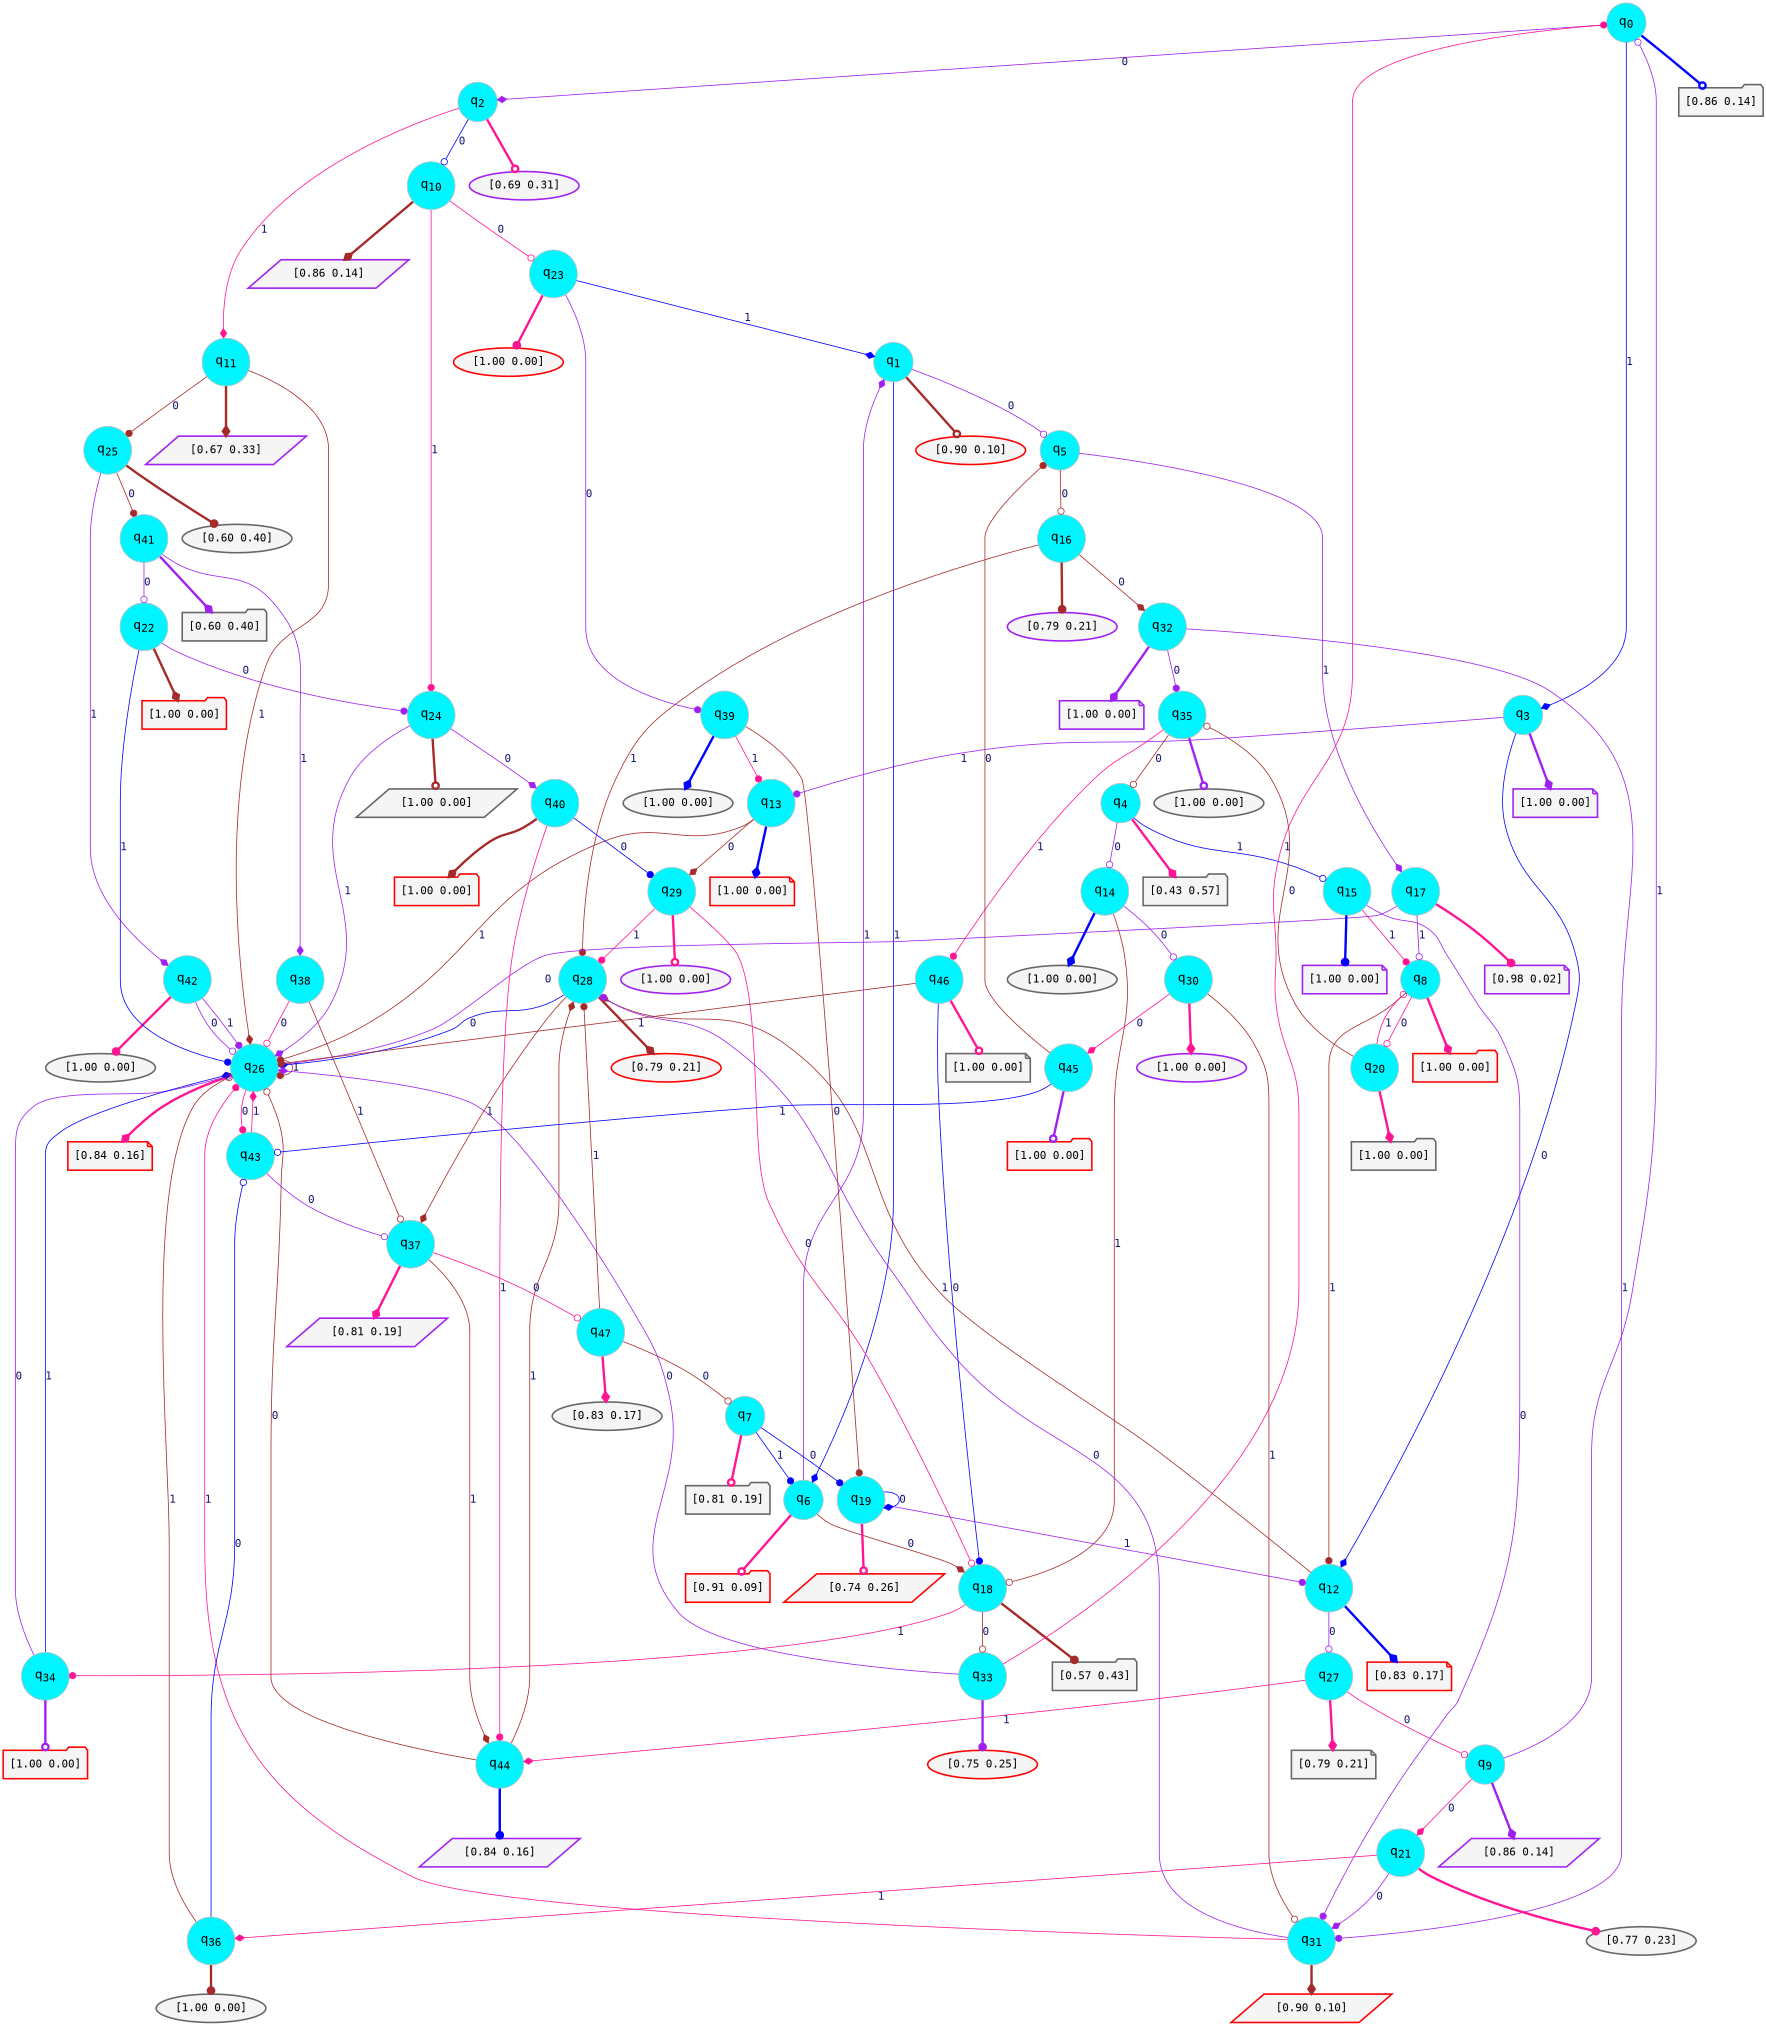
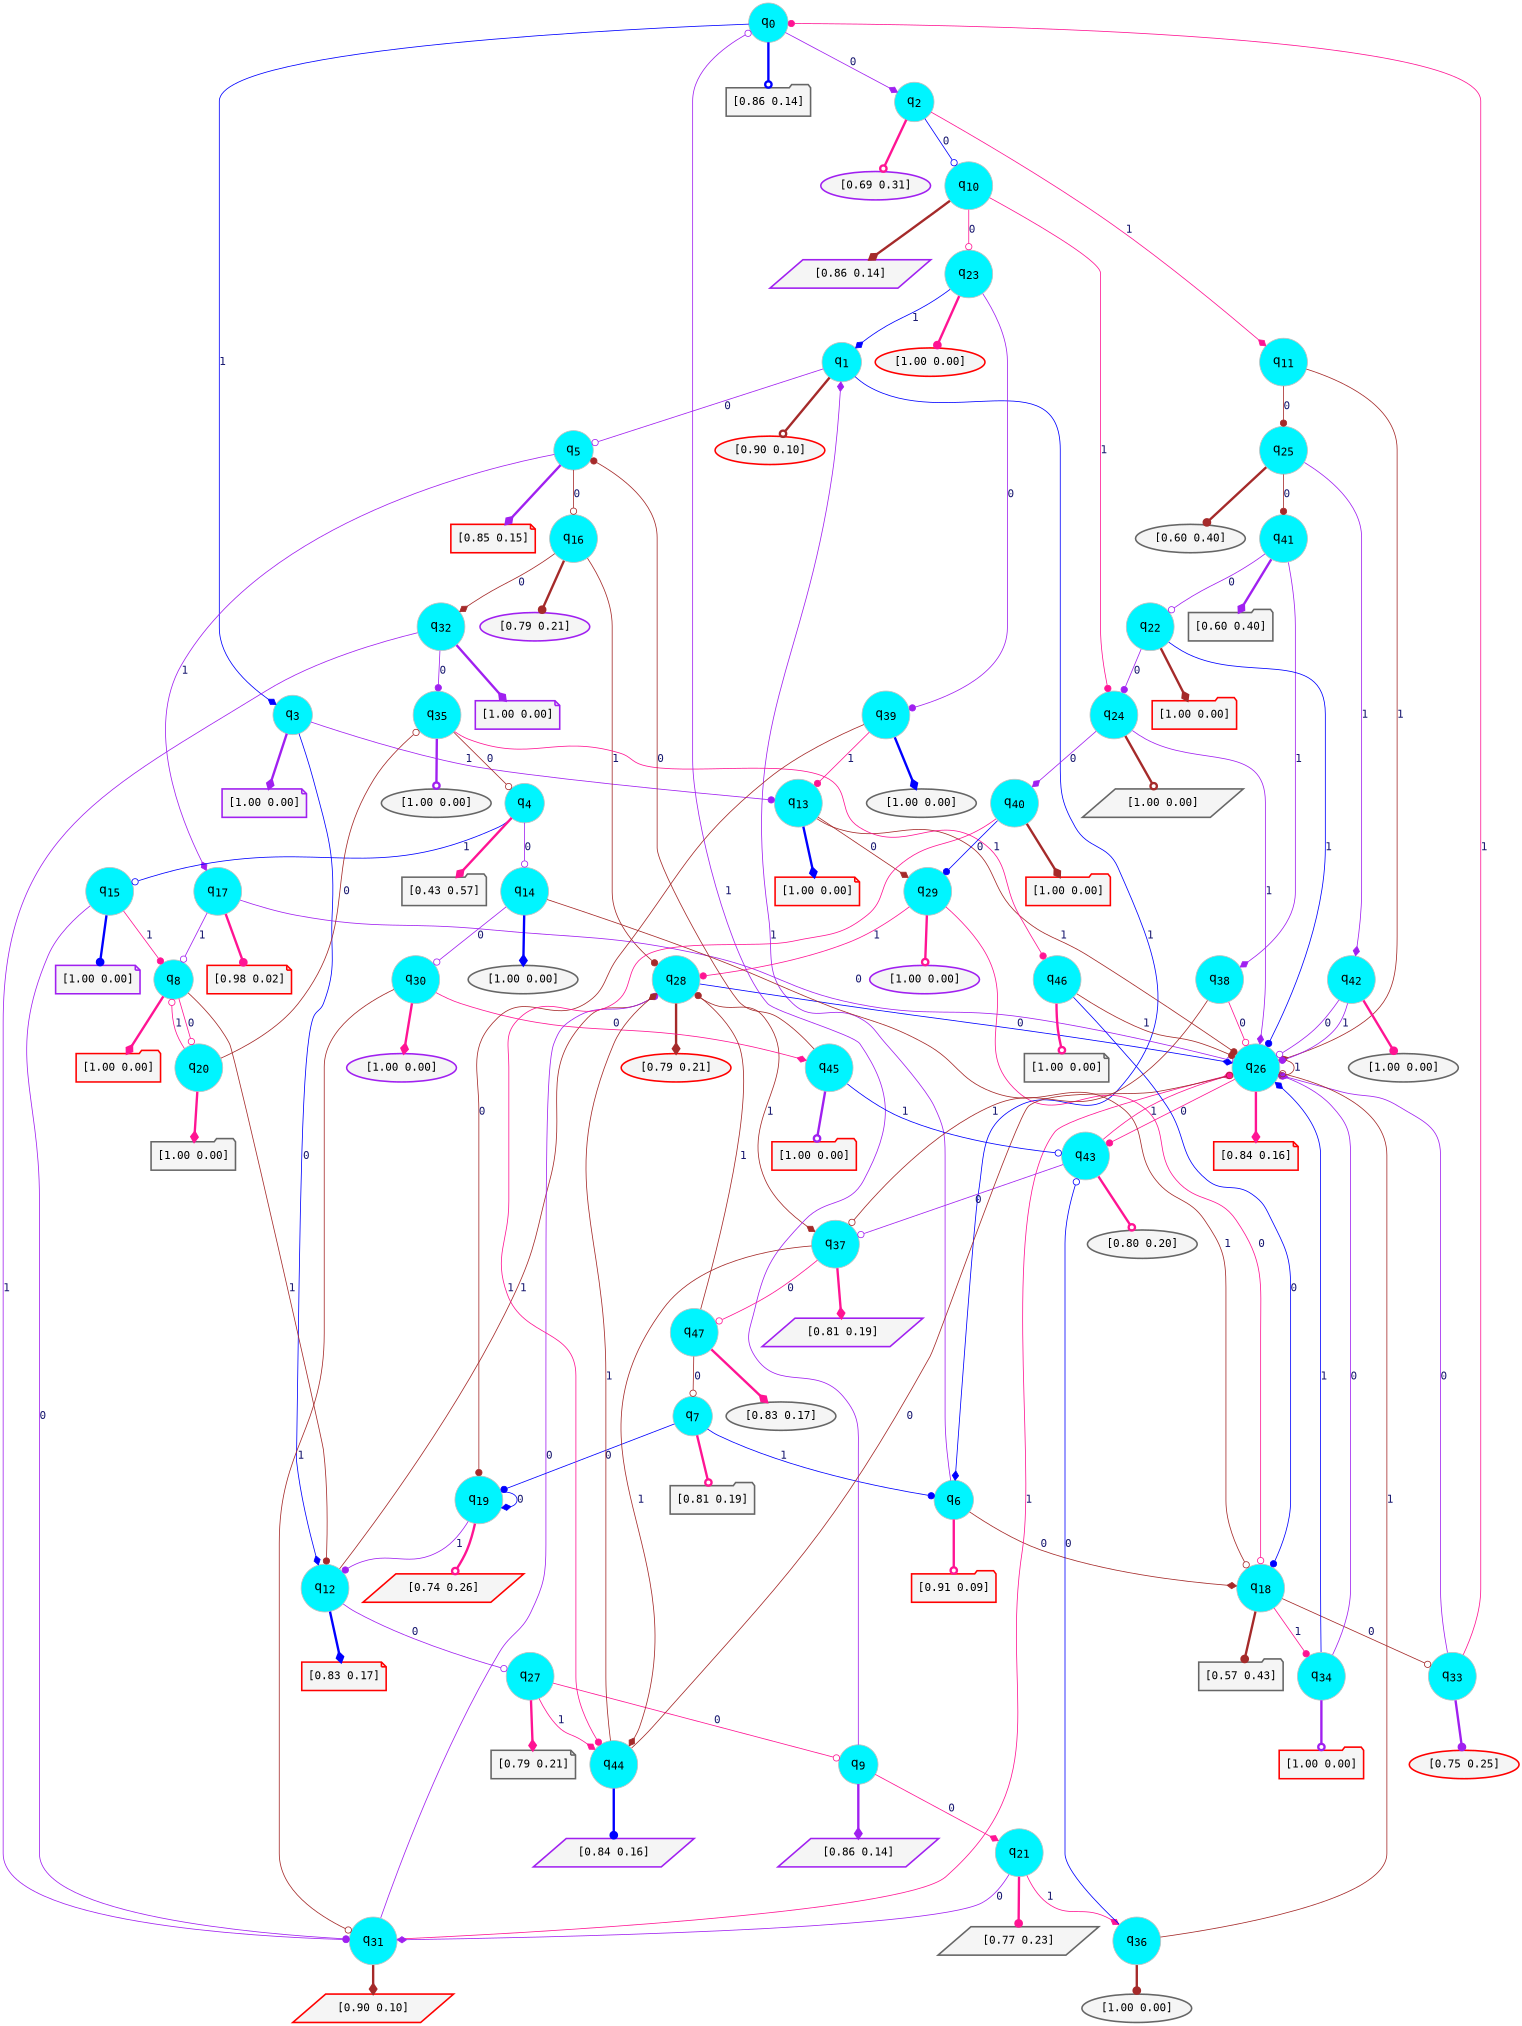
(226, 450) -> none
none -> (493, 538)
(1527, 980) -> (249, 980)
none -> (1142, 1244)
(1641, 1941) -> (1018, 1941)
